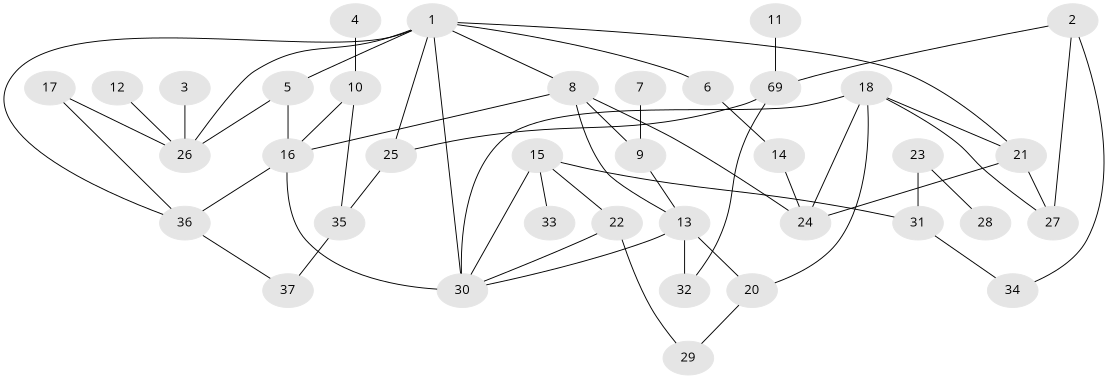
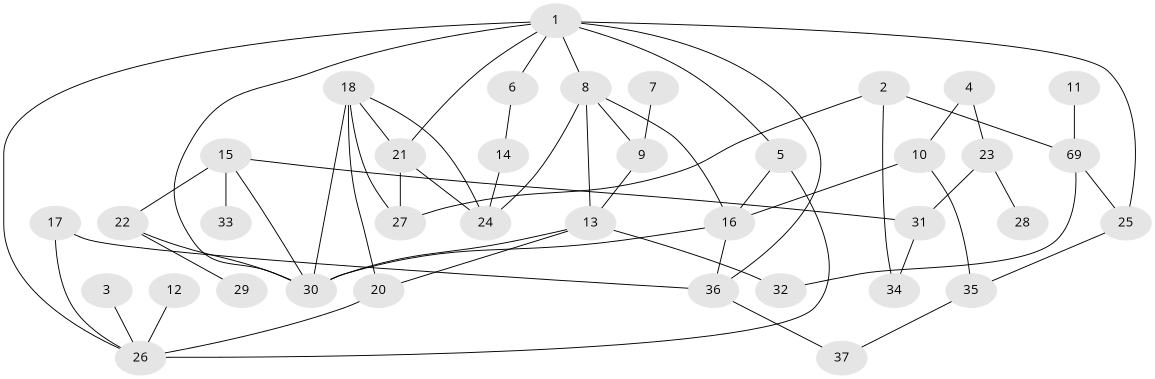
none -> (980, 129)
(720, 324) -> (263, 332)
